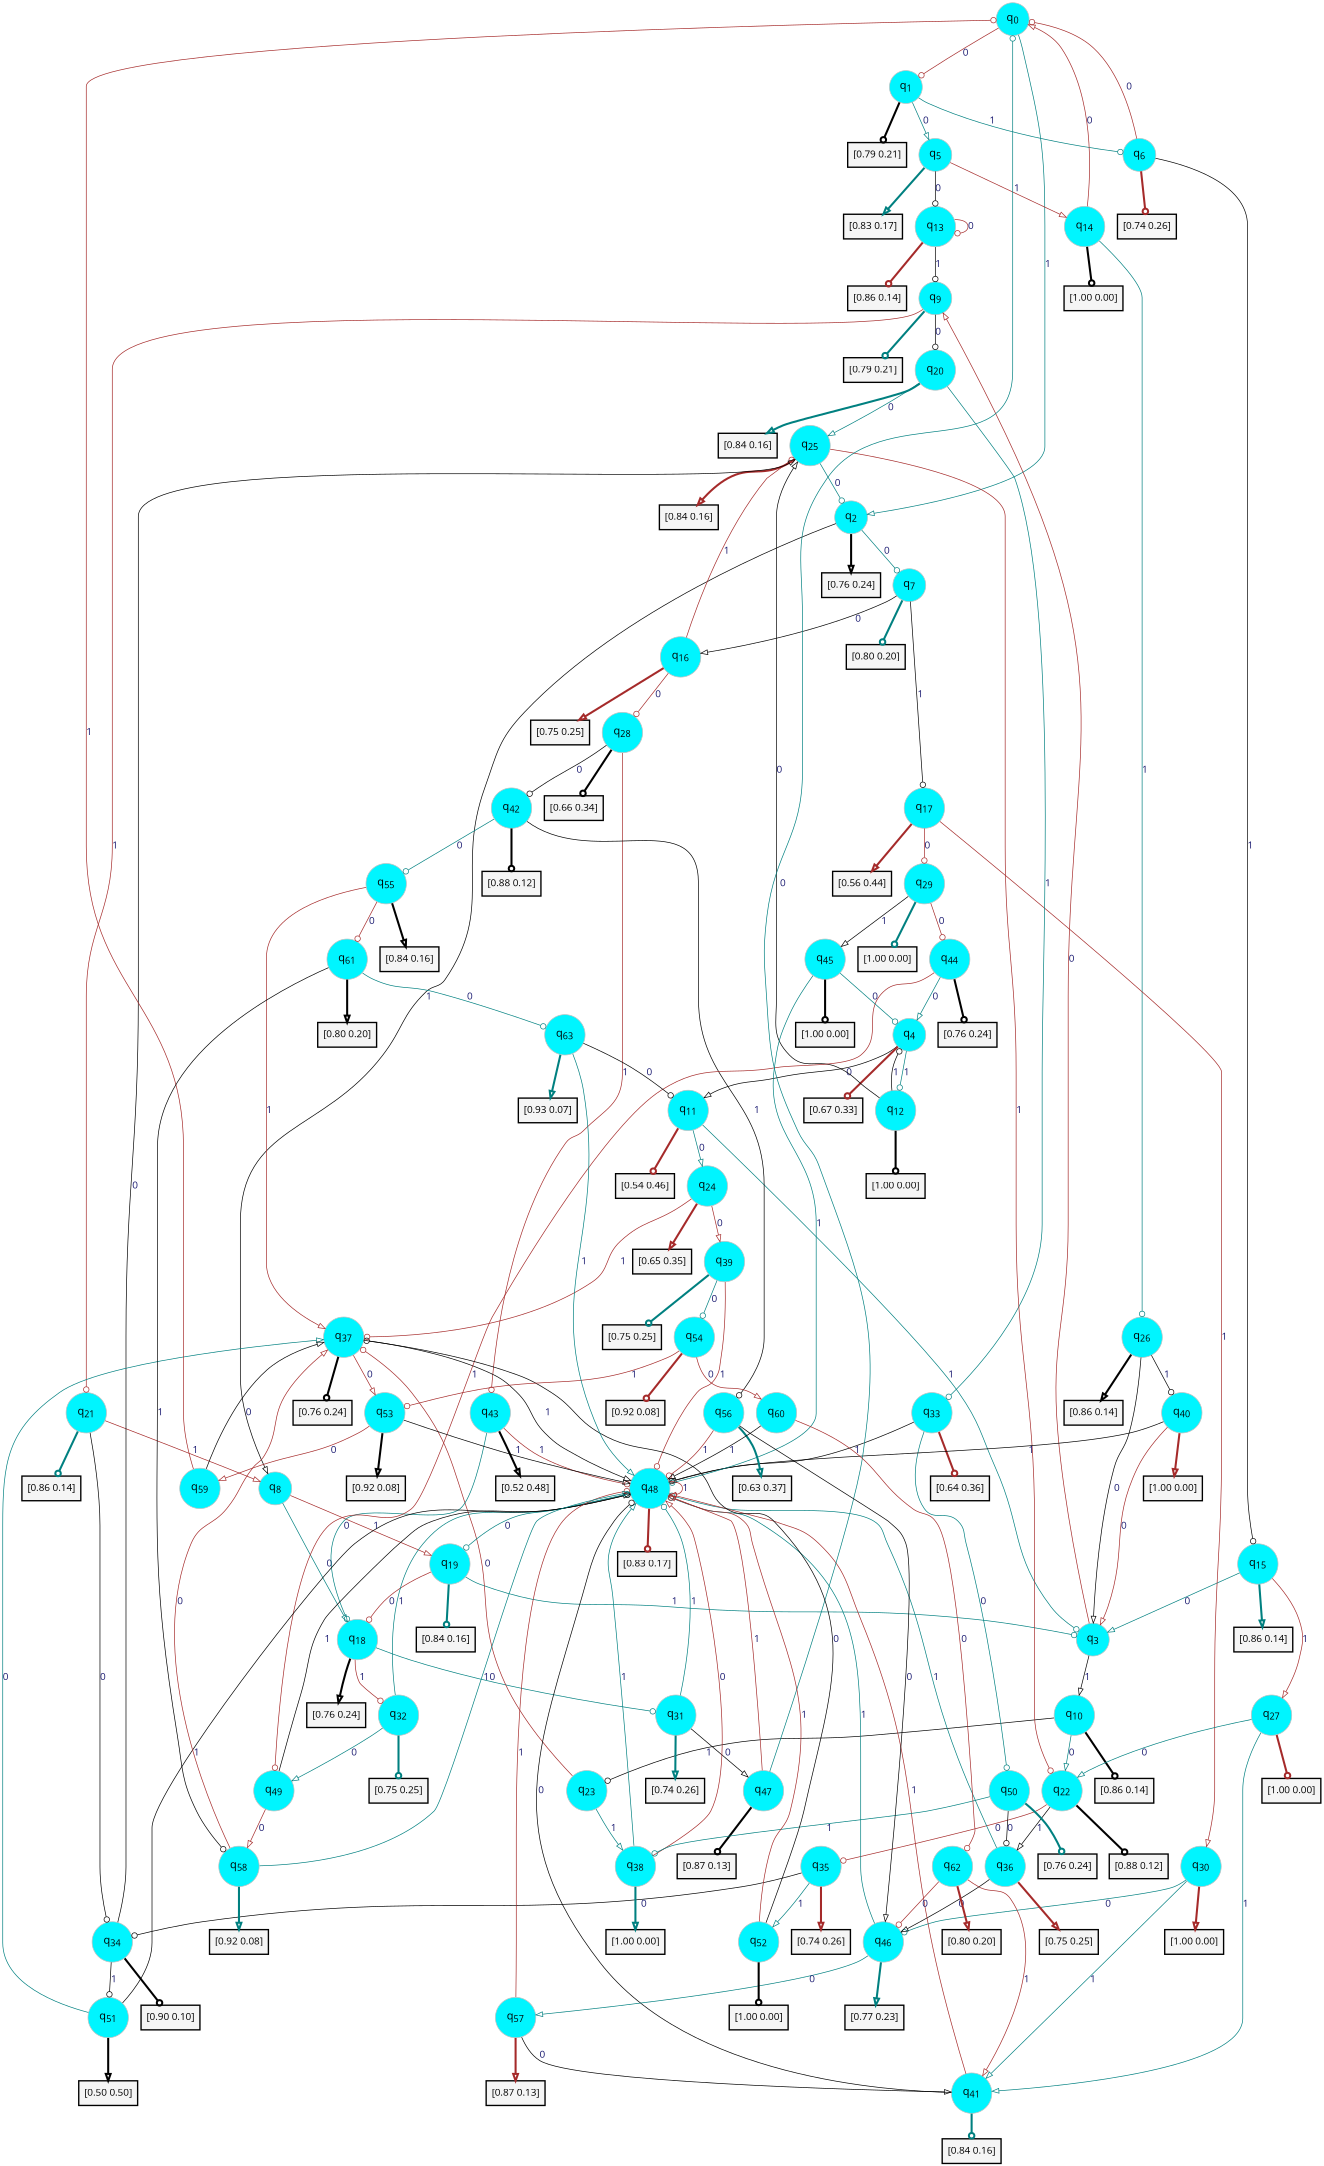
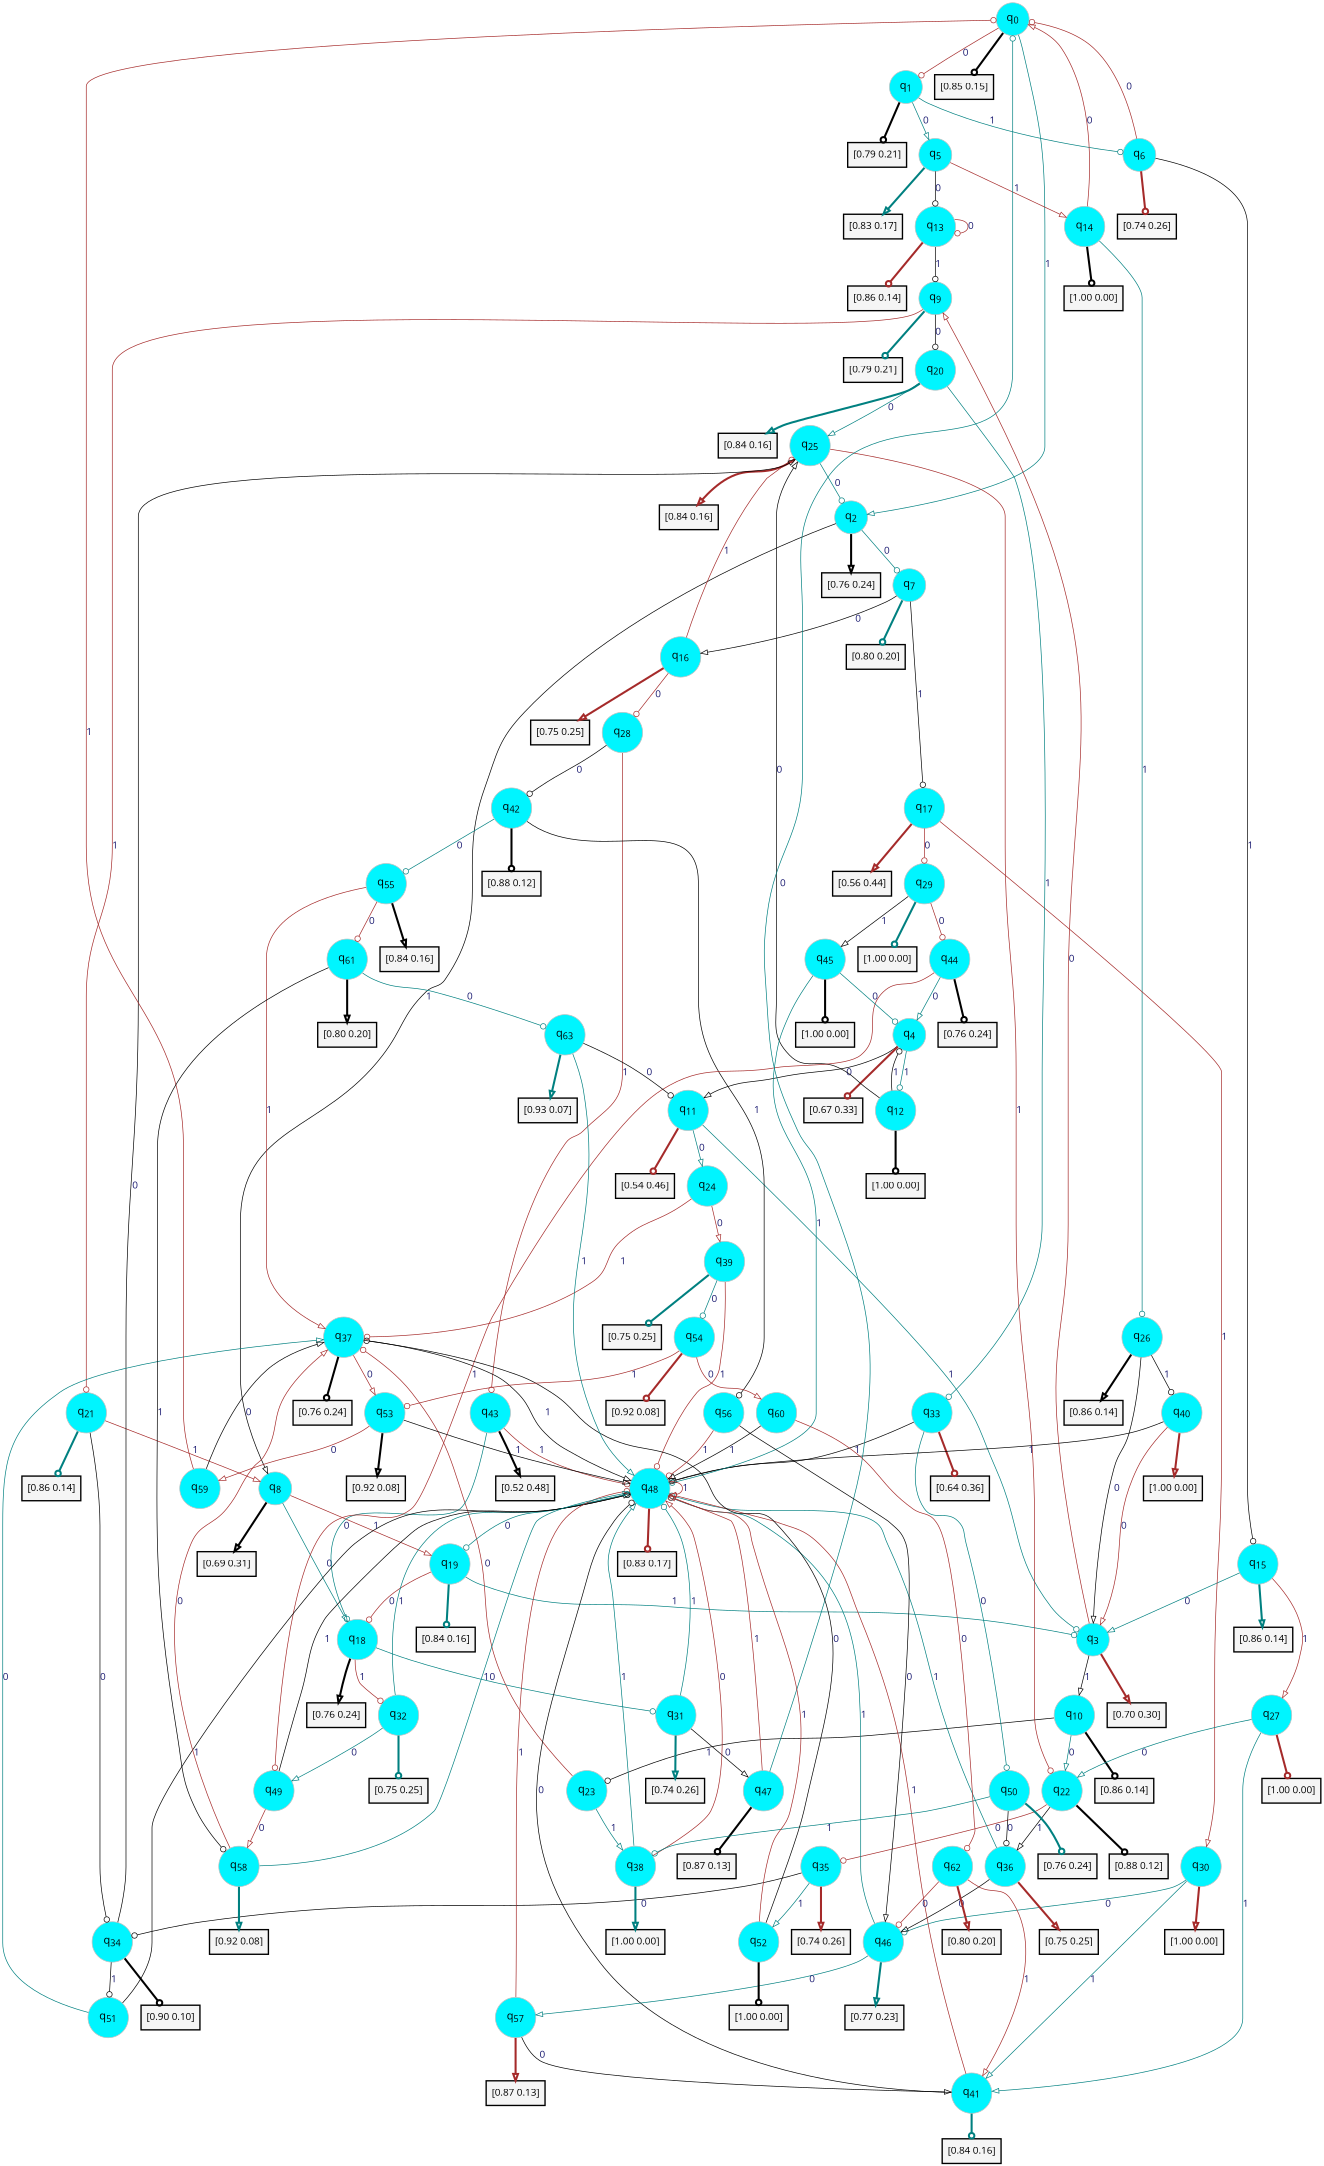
none -> (964, 87)
(574, 808) -> none
(662, 1262) -> none
(762, 1488) -> none
none -> (227, 1564)
none -> (1137, 1715)
(108, 2093) -> none
